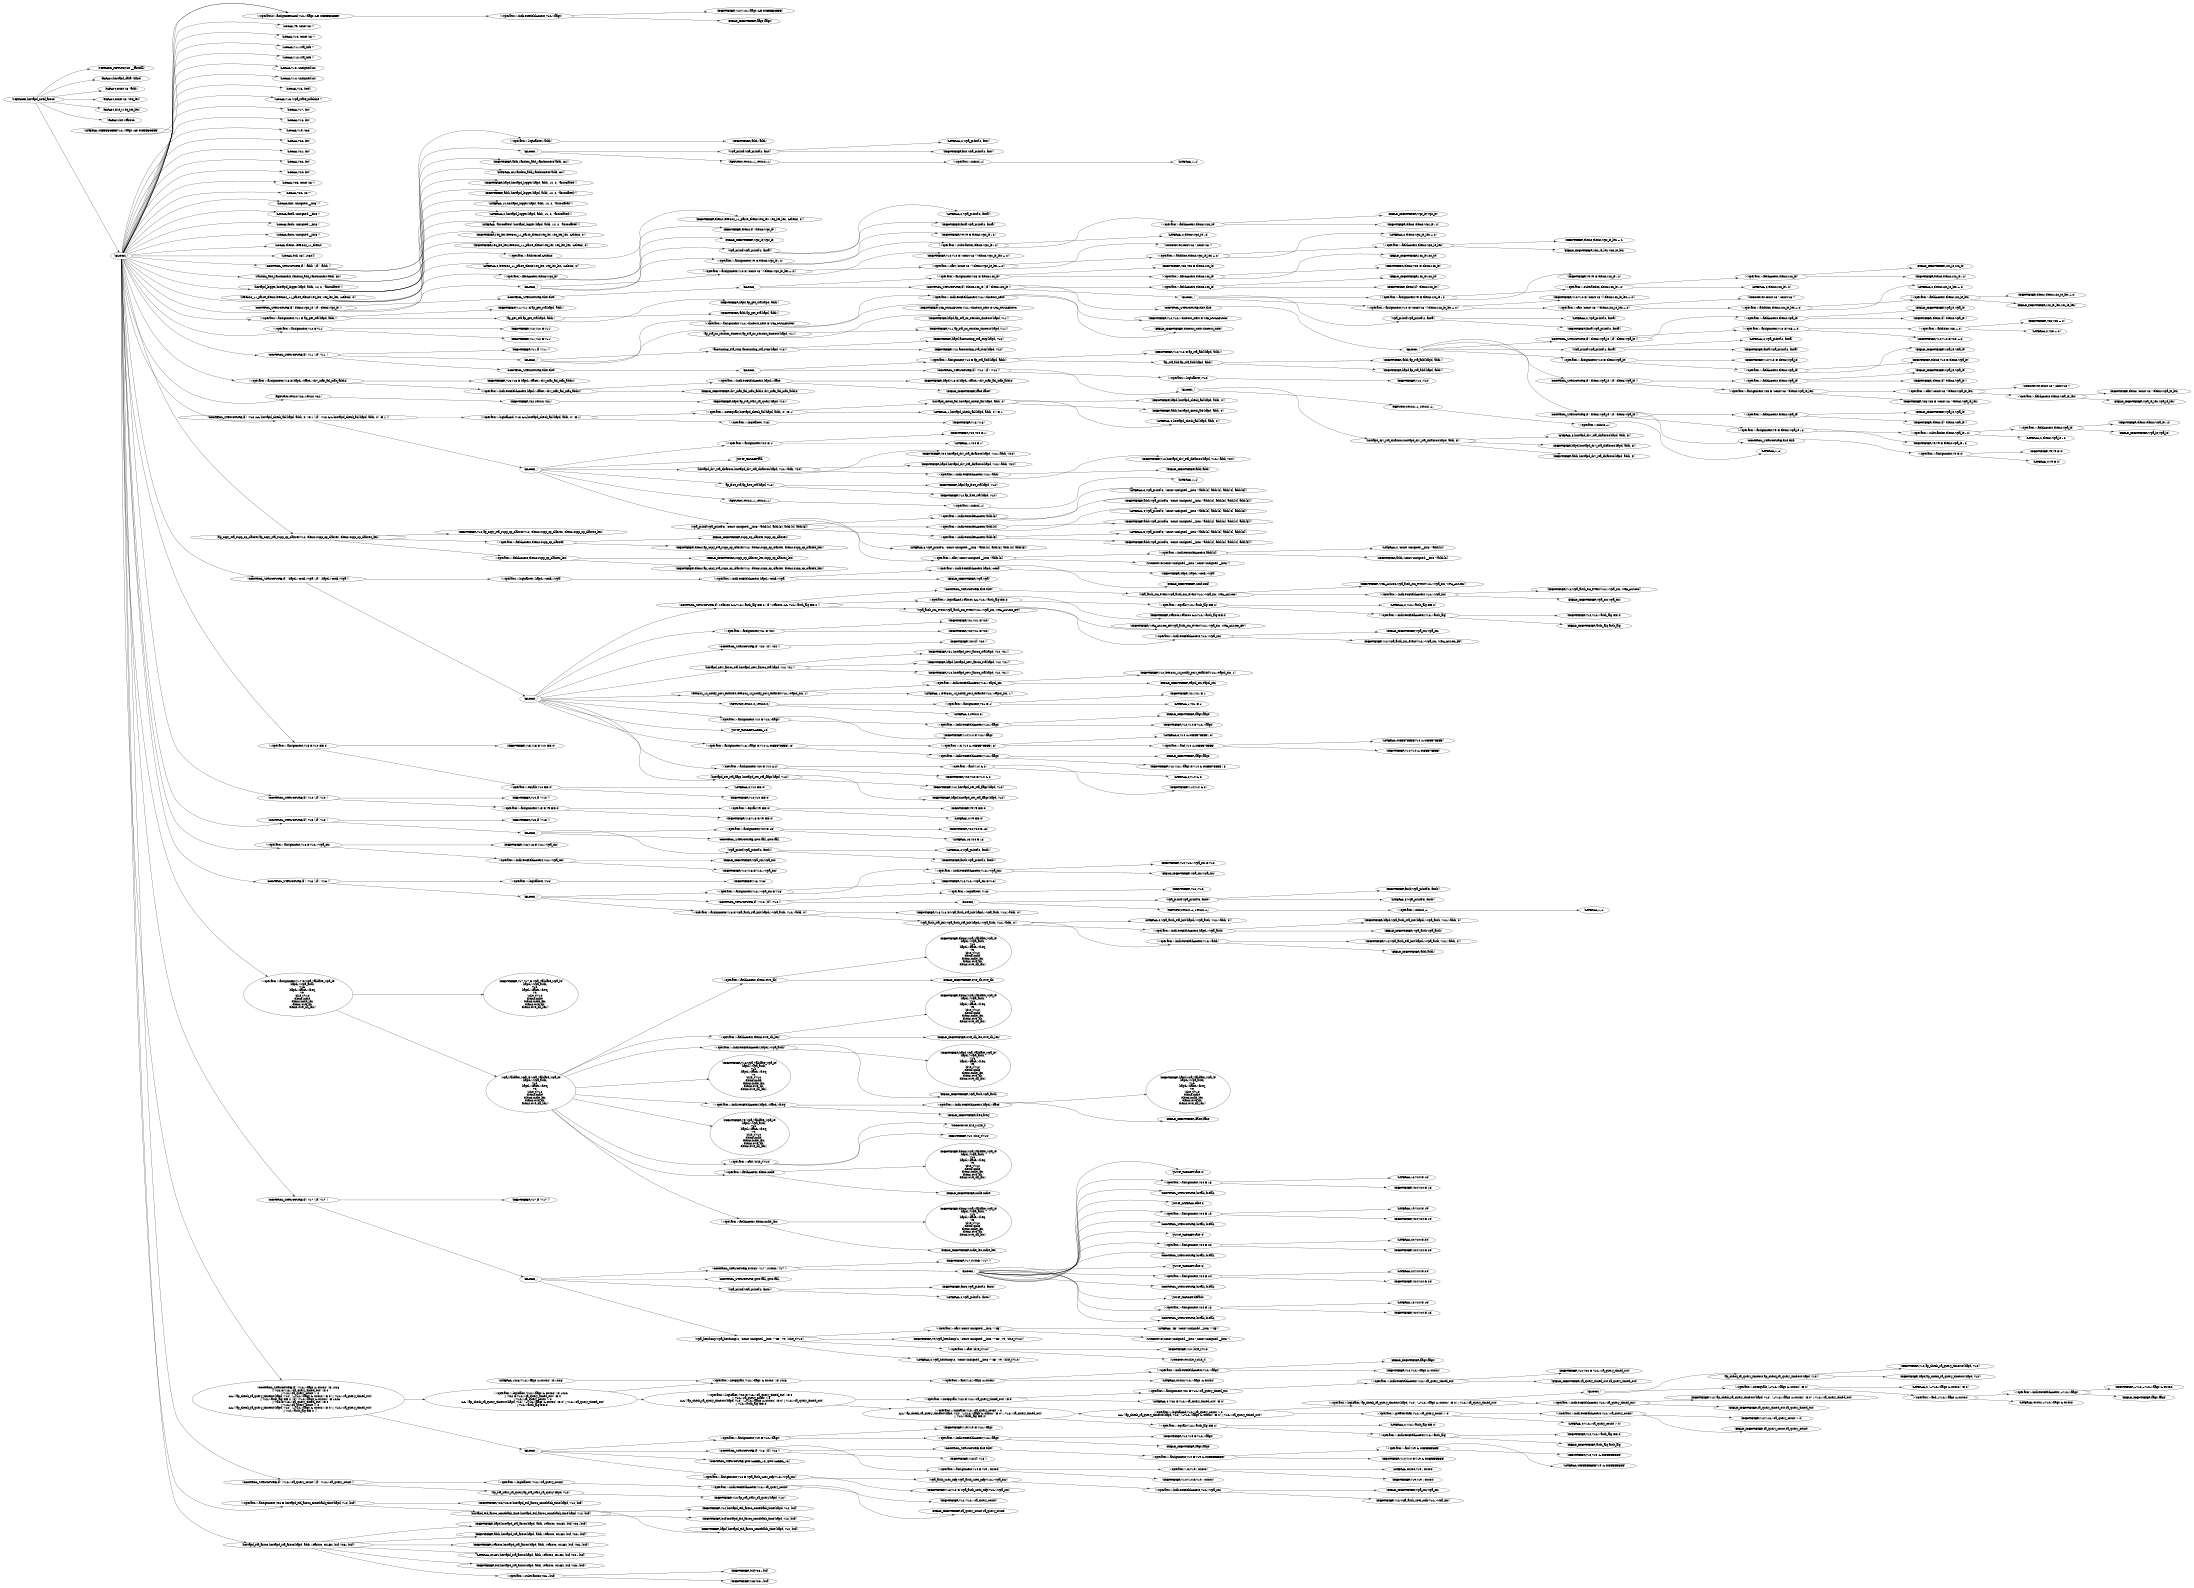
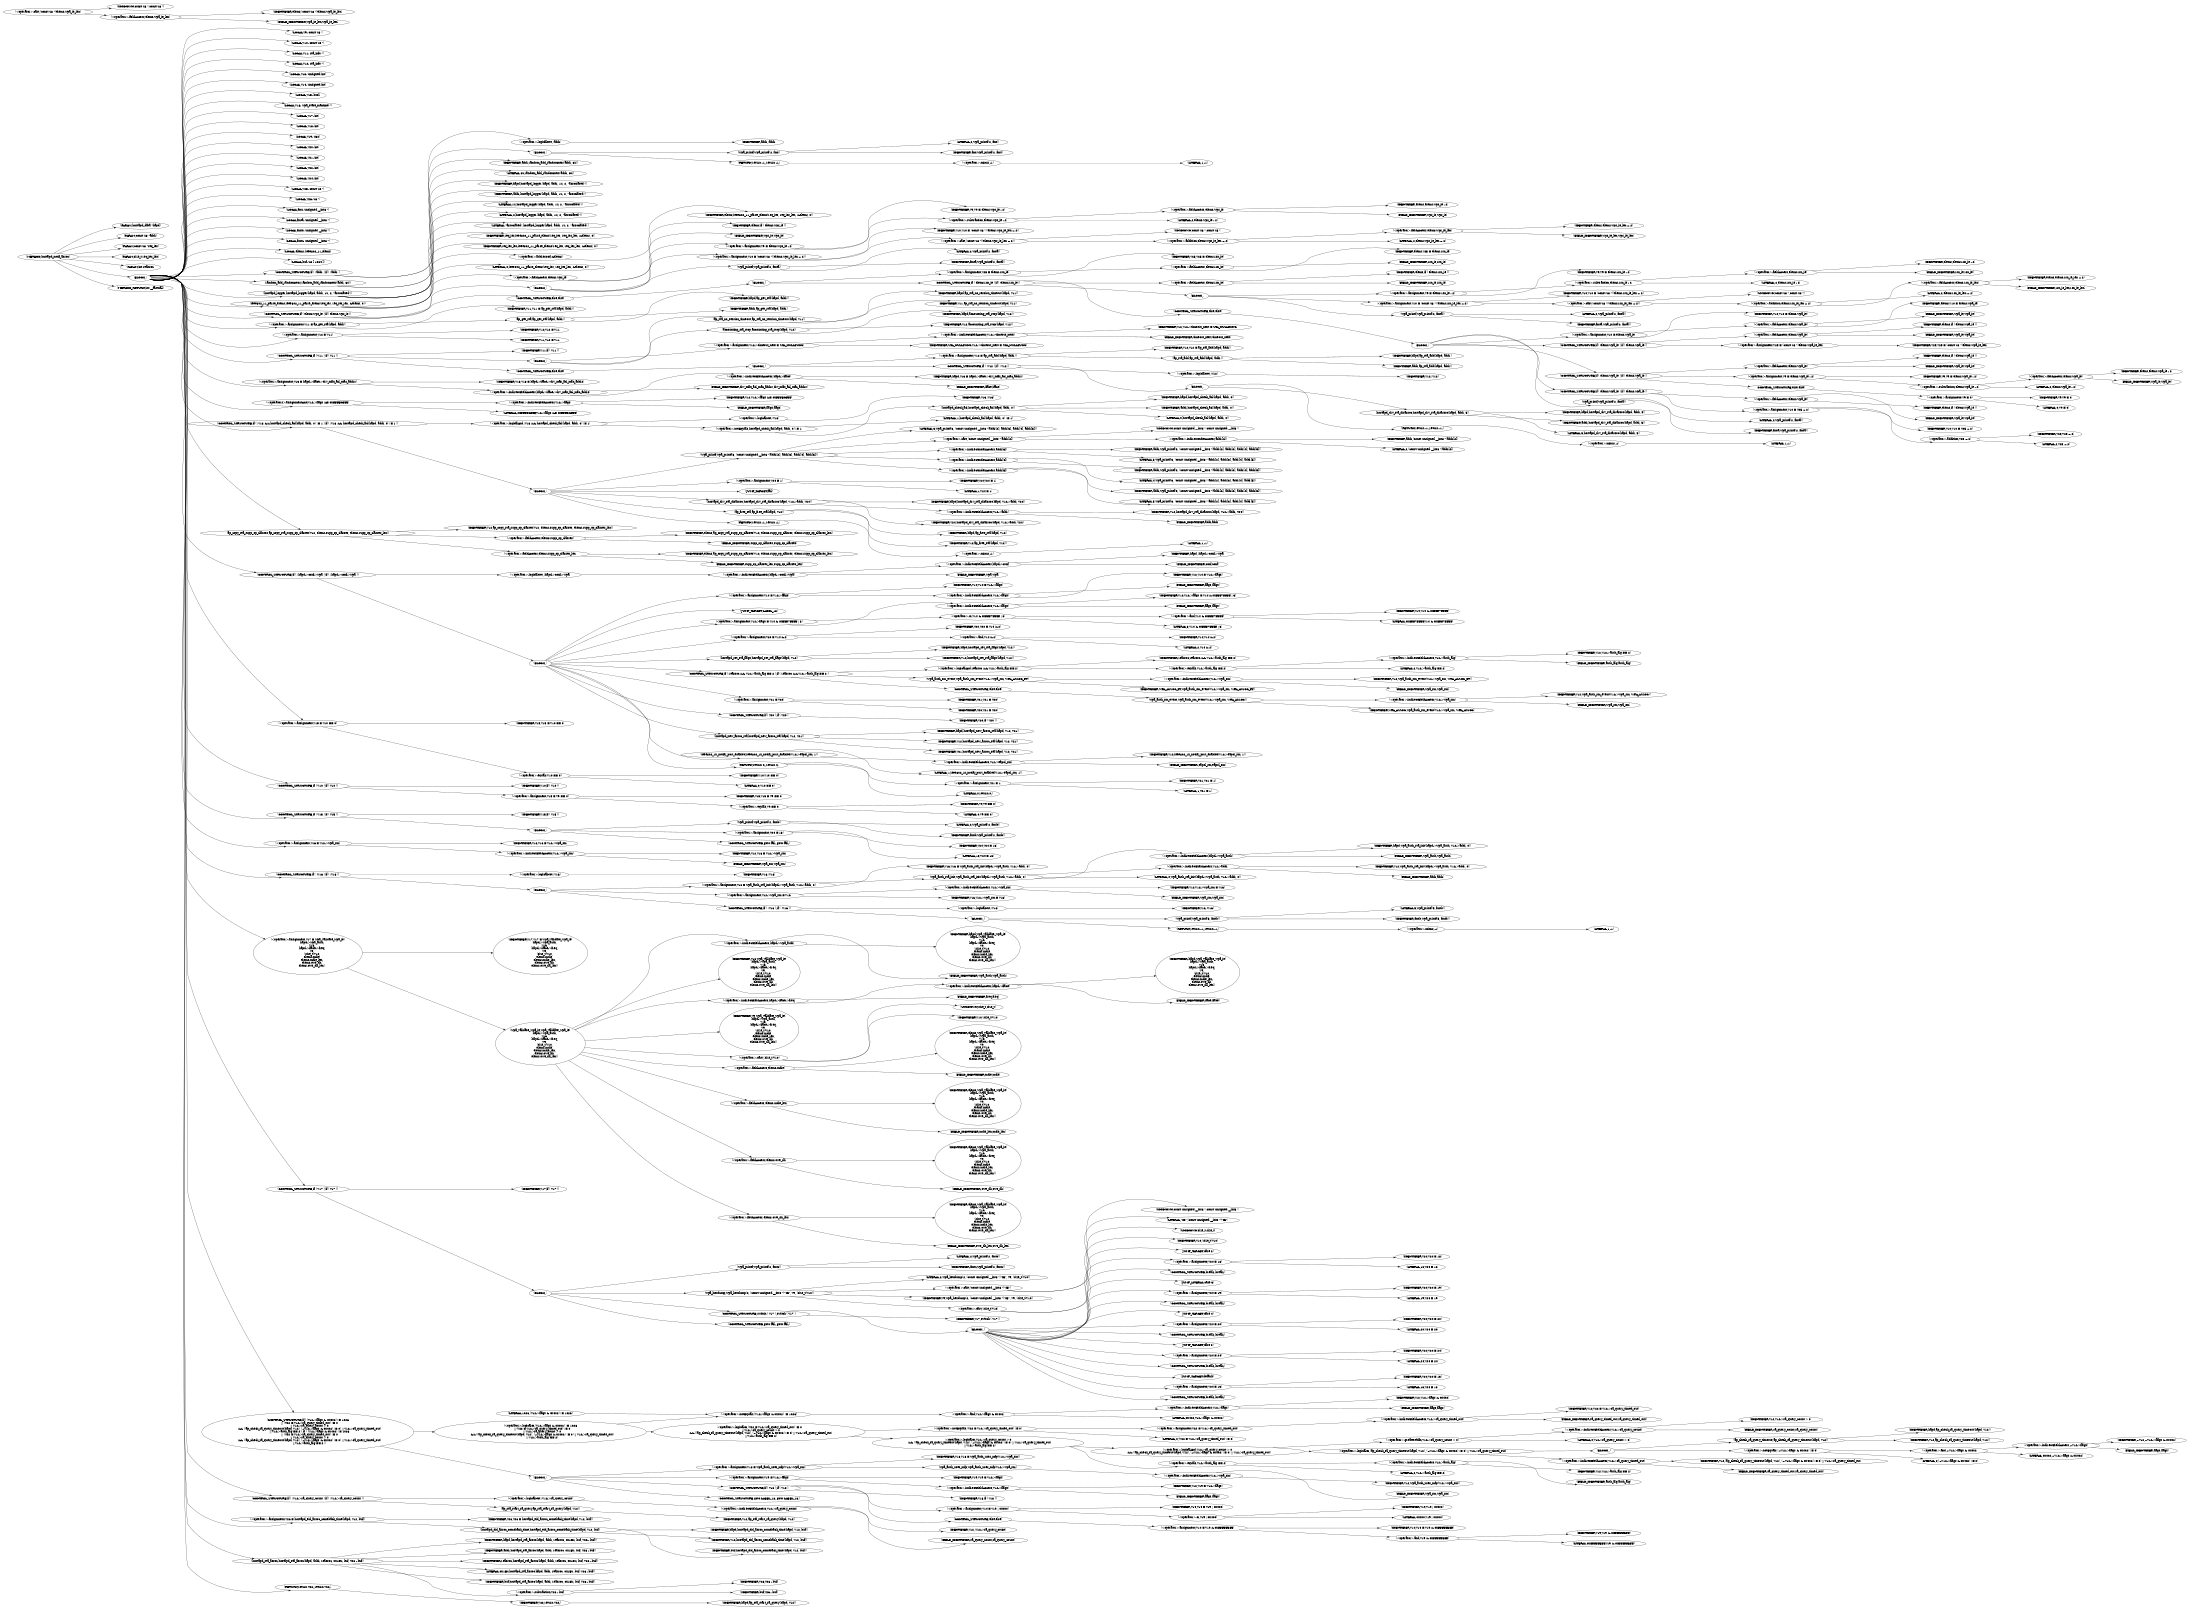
(174, 35) -> (425, 408)
(1861, 391) -> none
